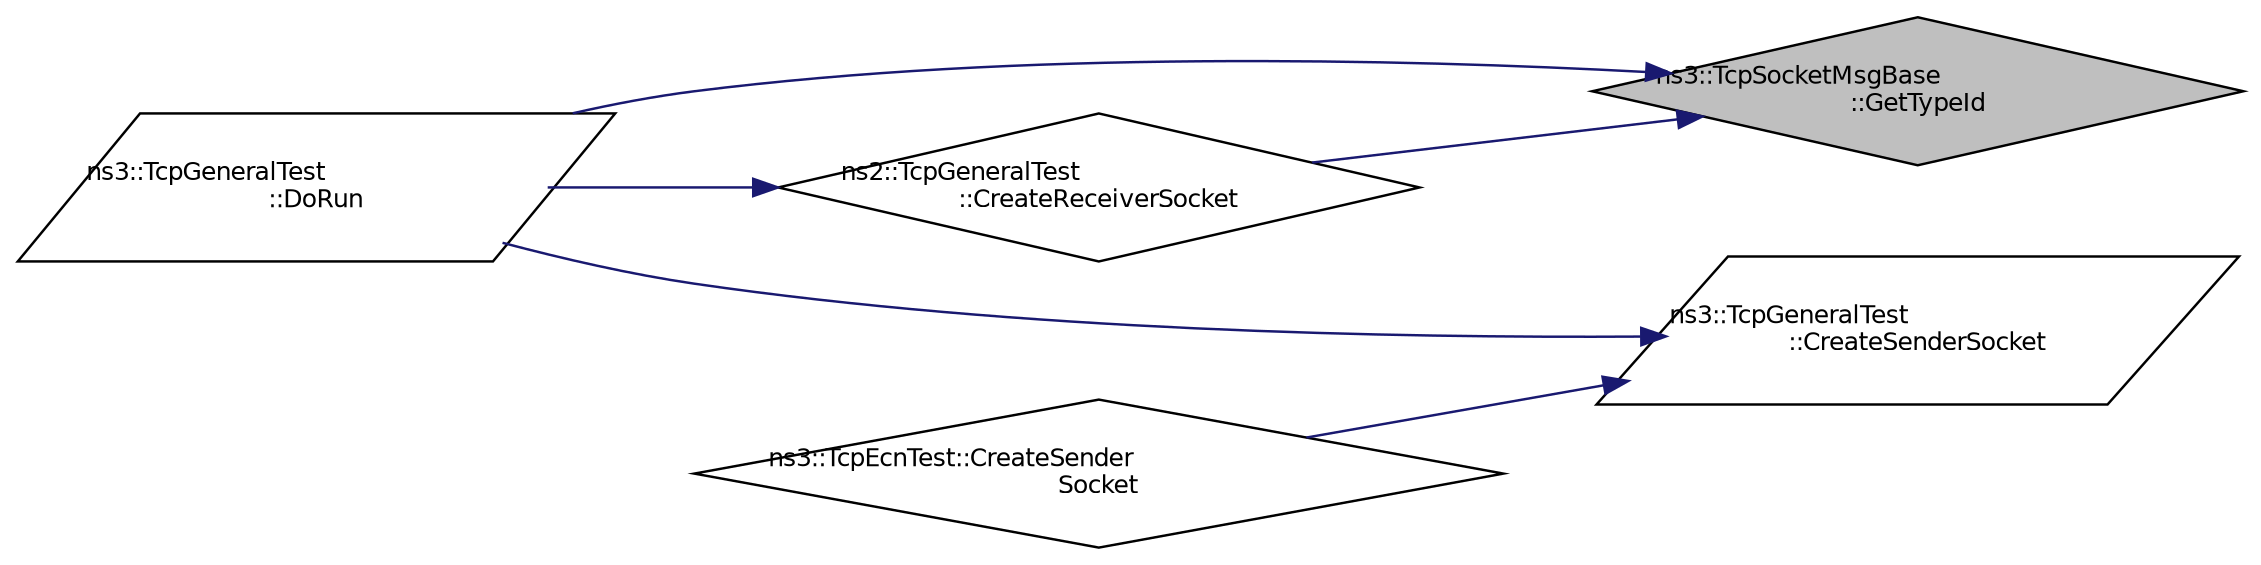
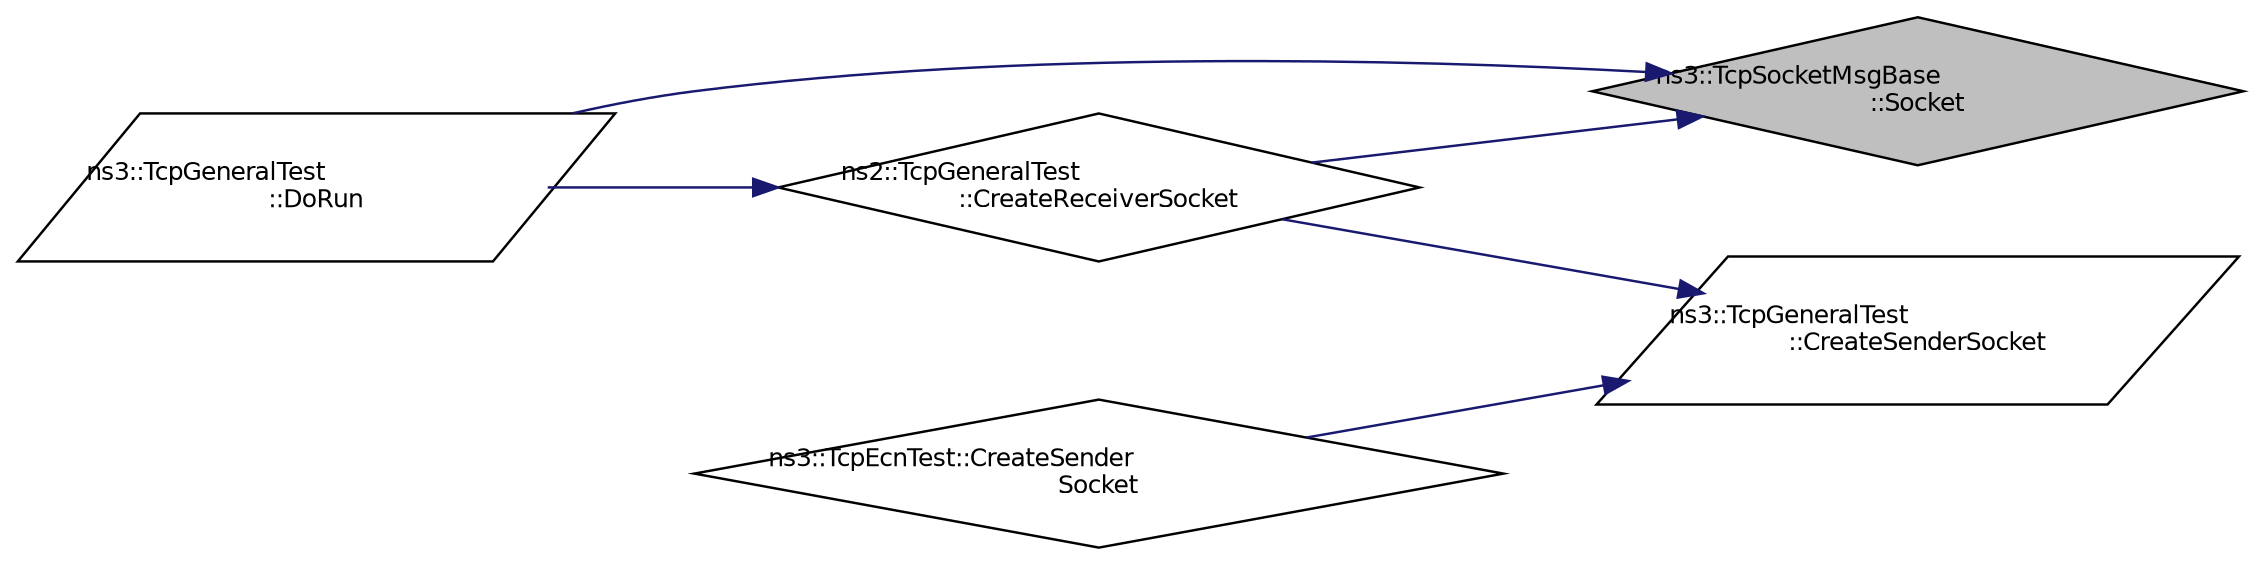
(1918, 91) -> (1918, 91)
(1069, 321) -> (1480, 254)
